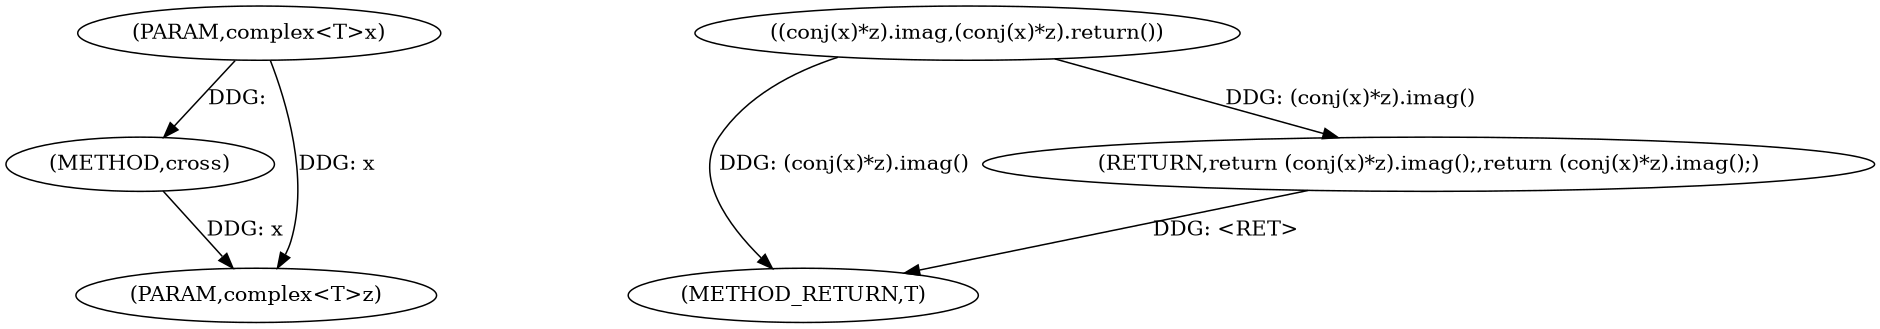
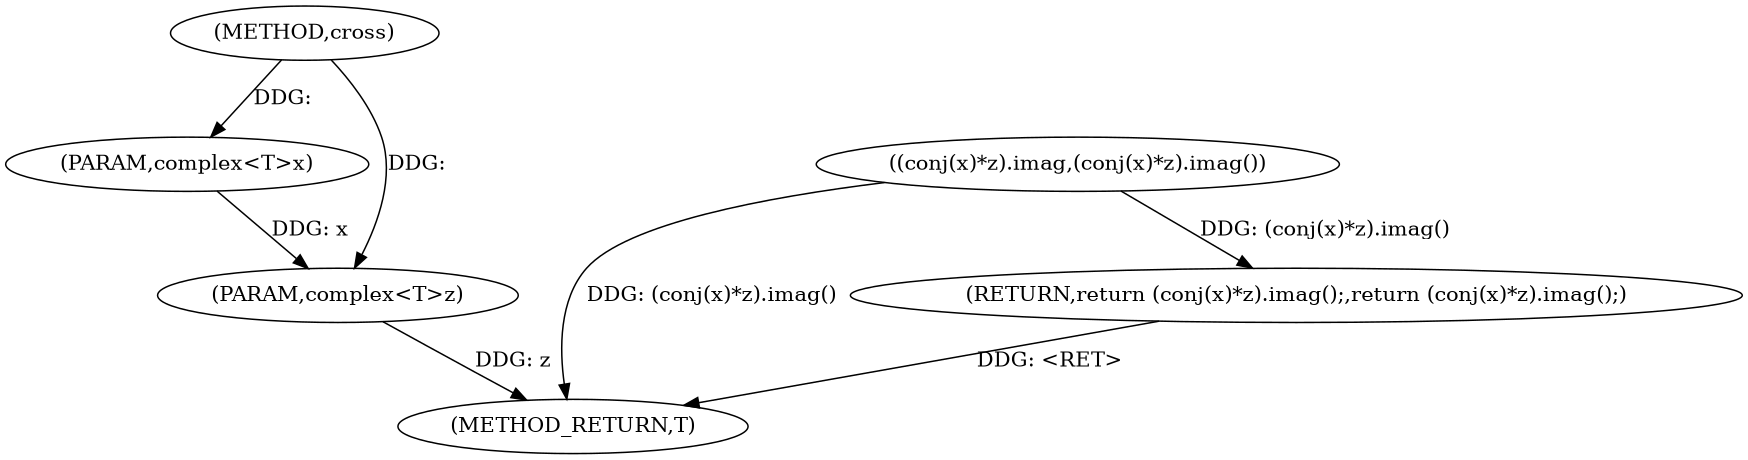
(968, 33) -> (1078, 164)
(205, 93) -> (251, 93)
(246, 230) -> (420, 164)
none -> (448, 357)
